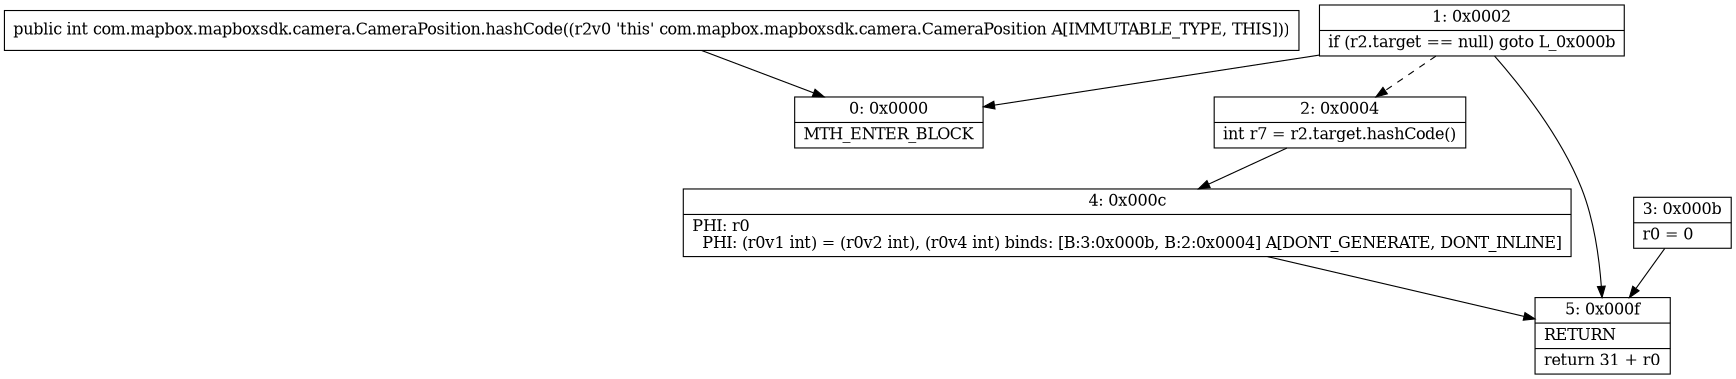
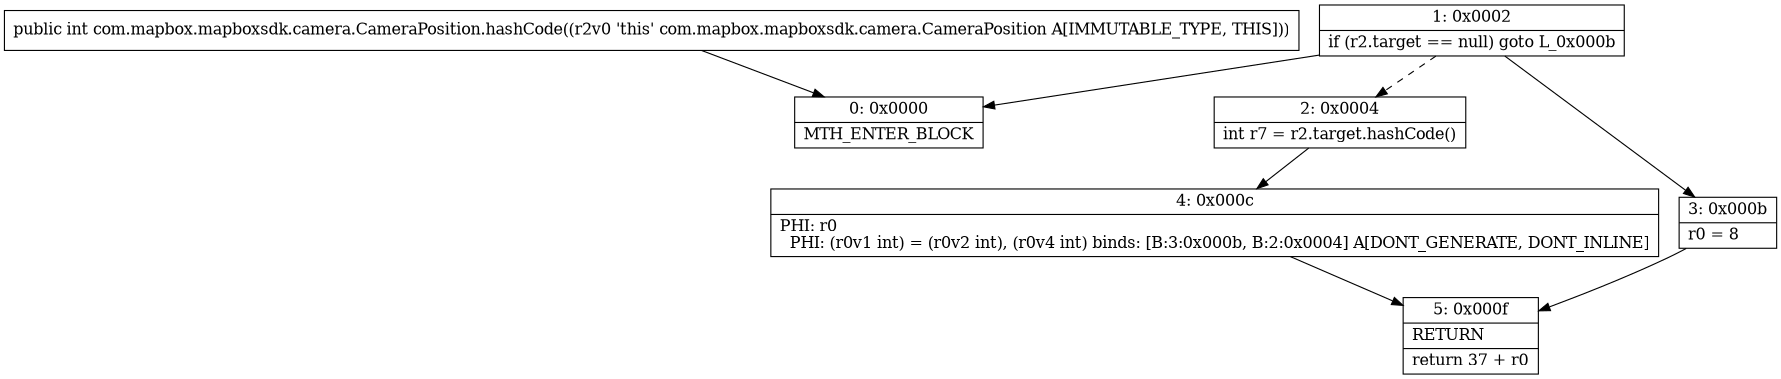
(1569, 162) -> (1595, 123)
(1668, 235) -> (1713, 235)
(1603, 361) -> (1471, 361)
